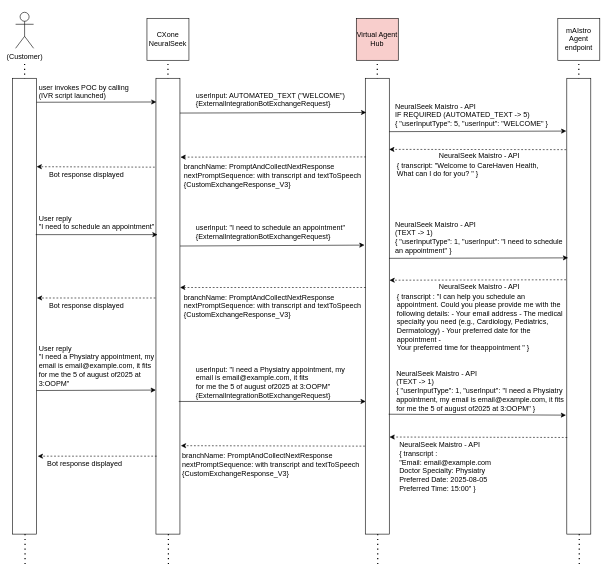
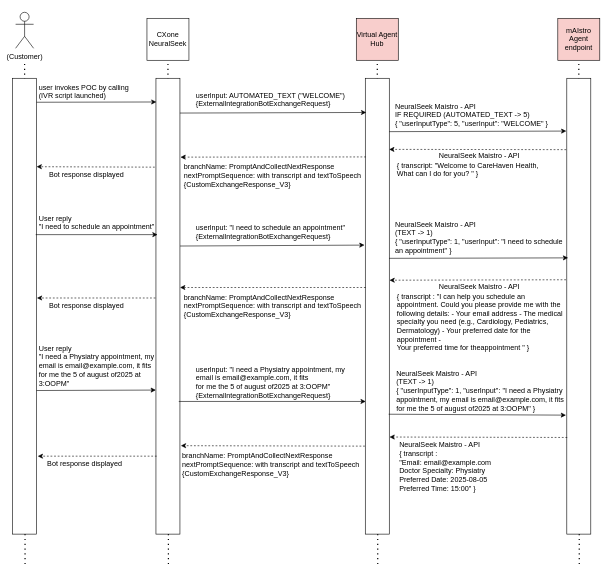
(579, 39) -> (579, 39)
